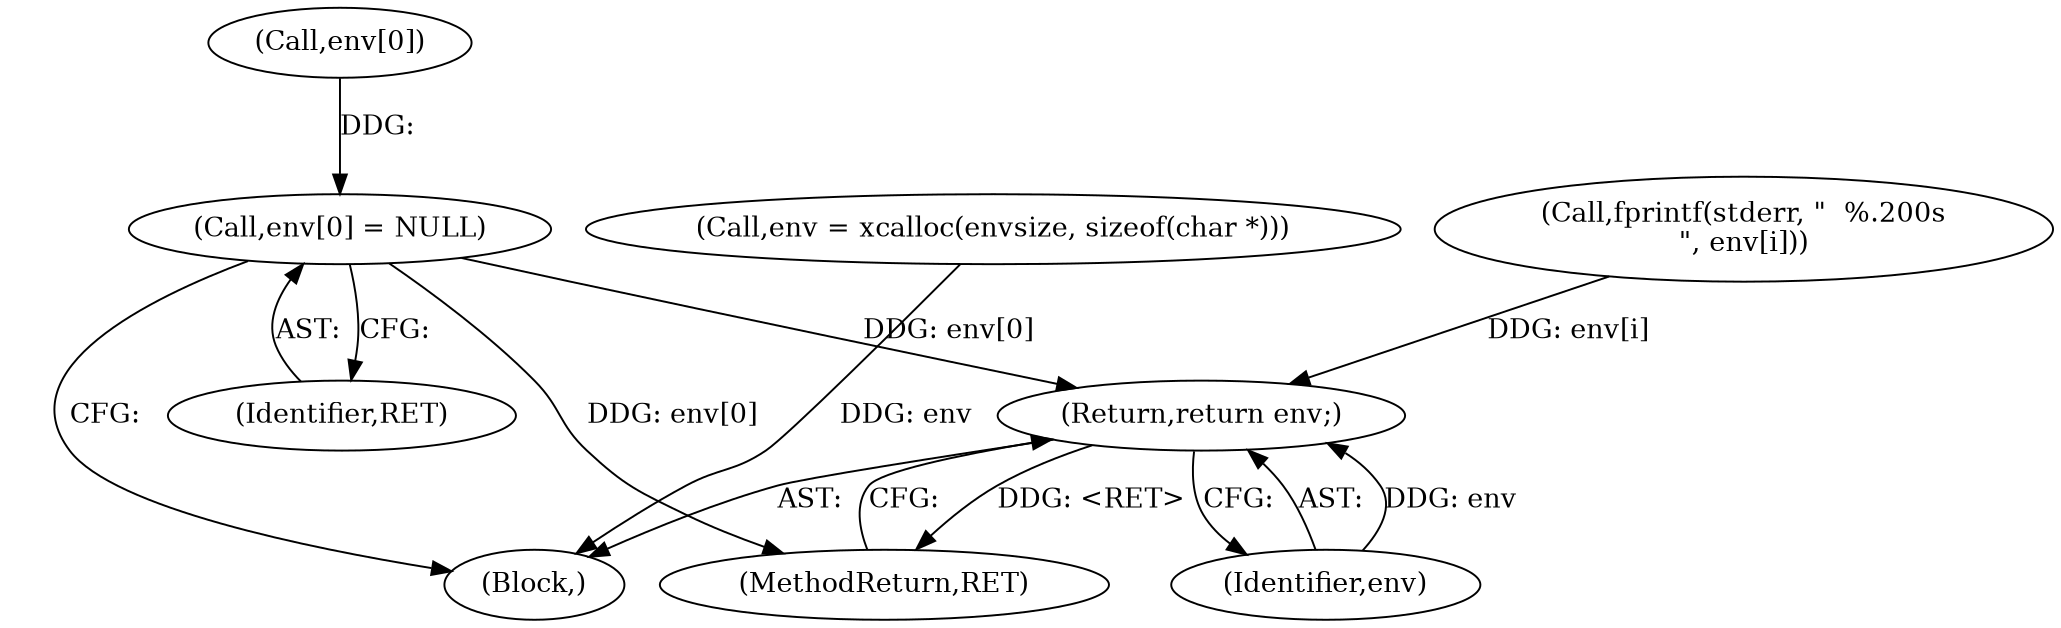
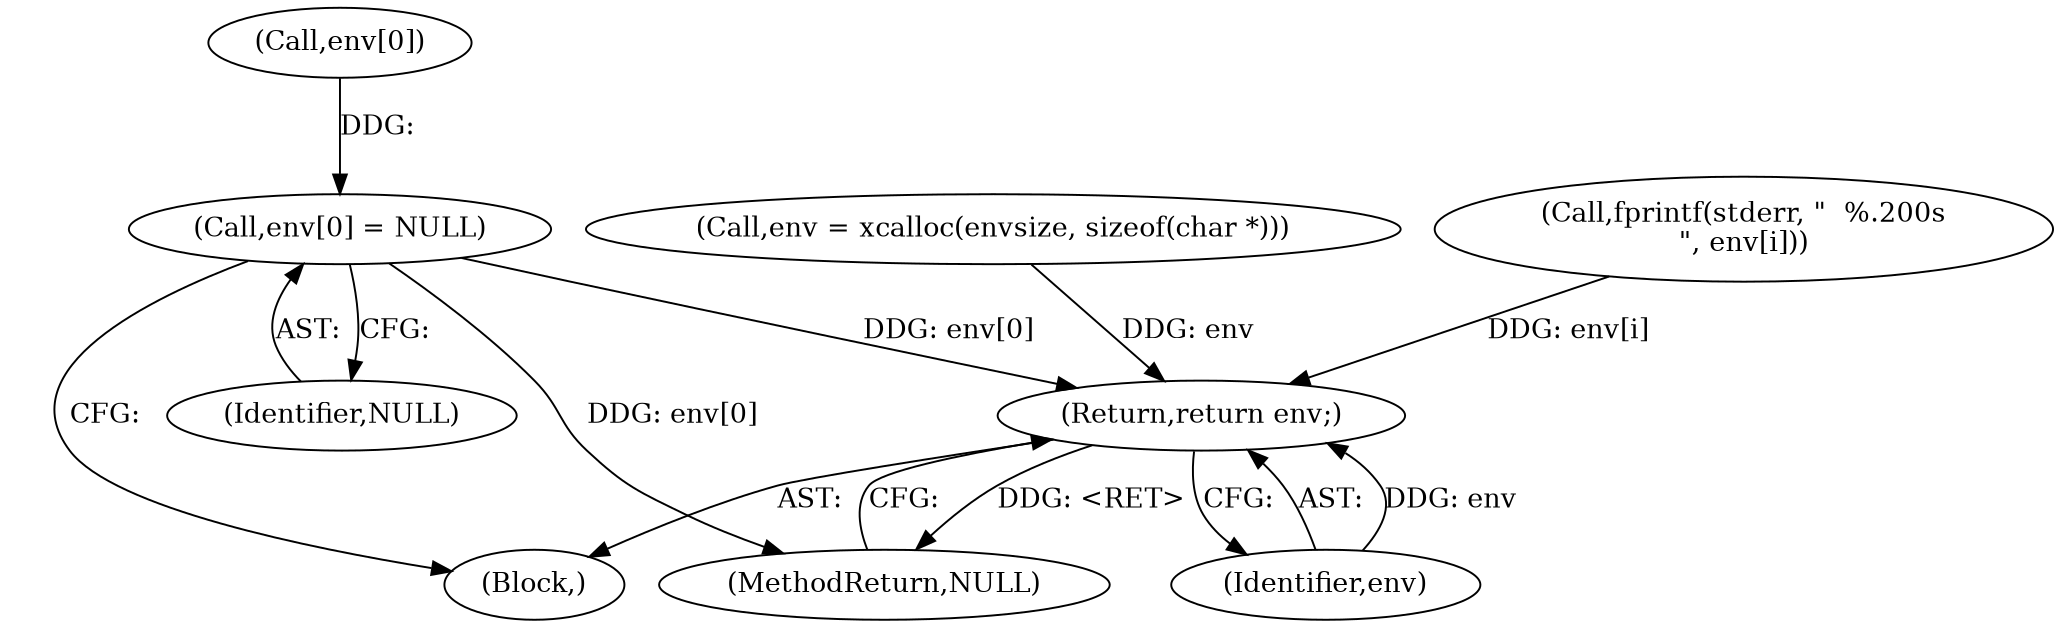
(342, 416) -> (342, 416)
(793, 427) -> (1090, 316)
(884, 585) -> (884, 585)
